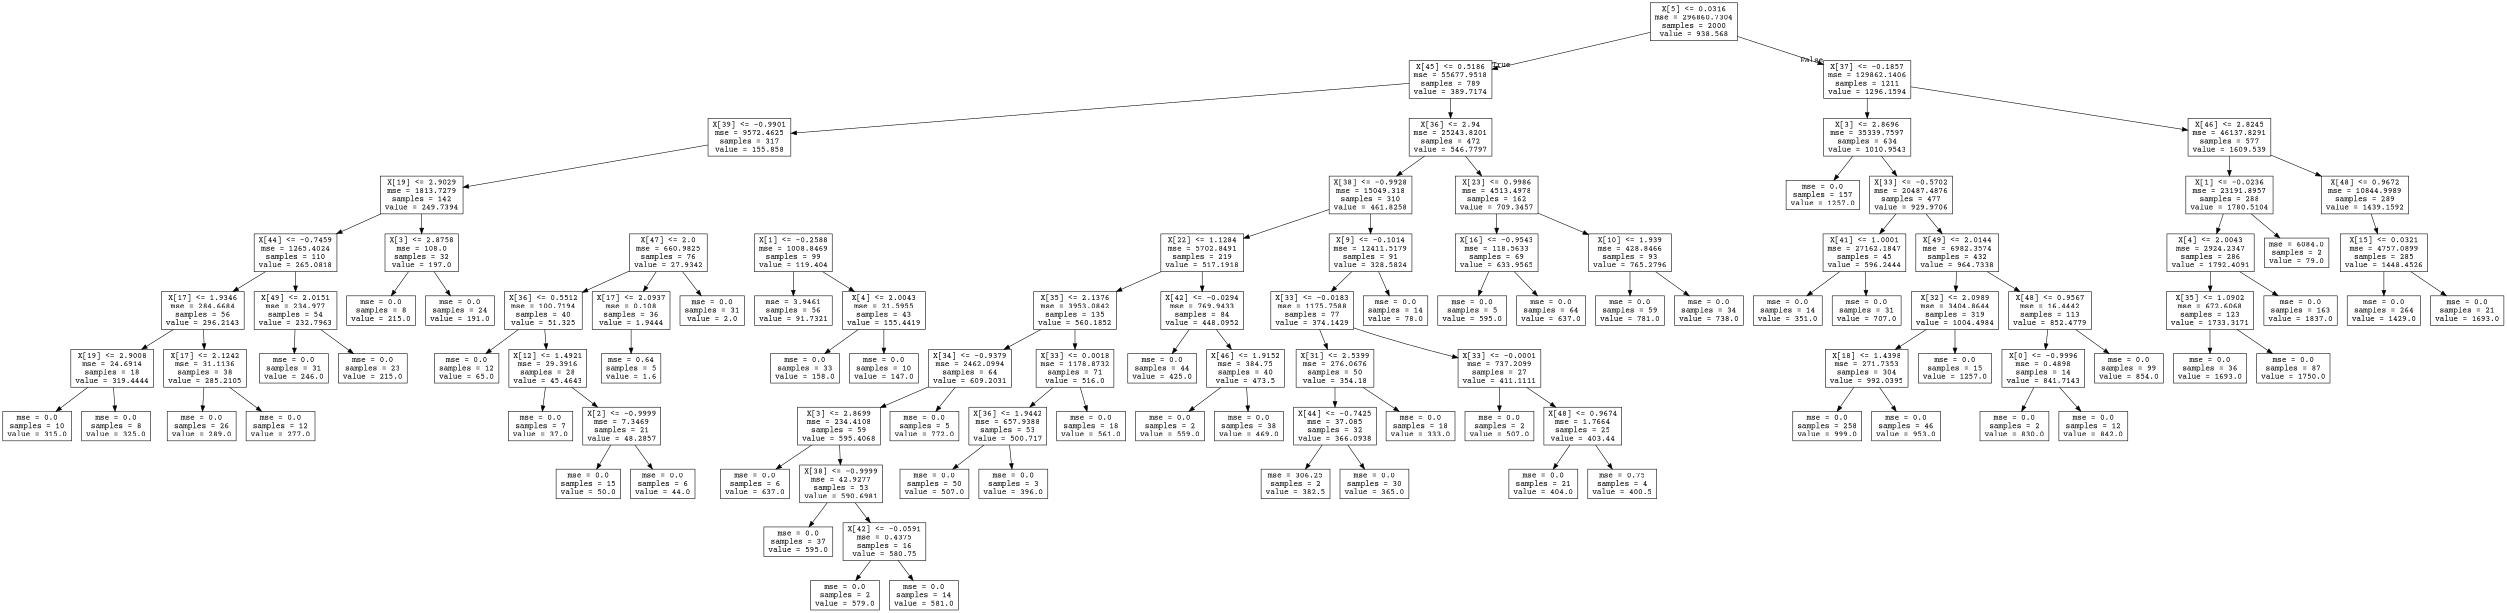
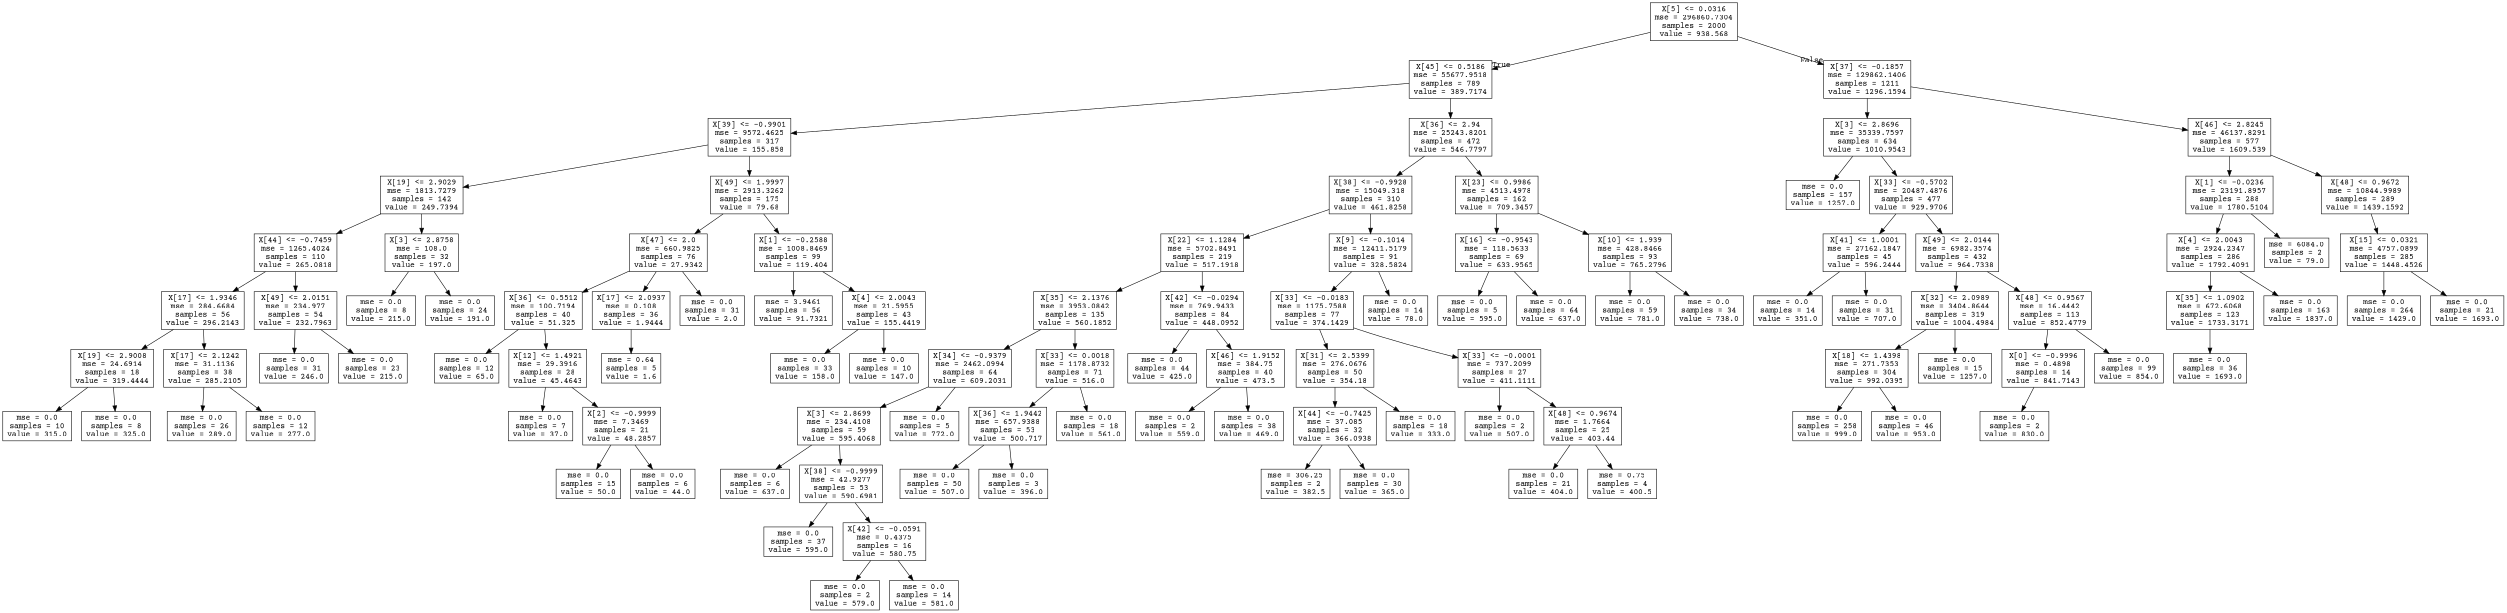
none -> (749, 195)
(2293, 368) -> none
(2093, 426) -> none
